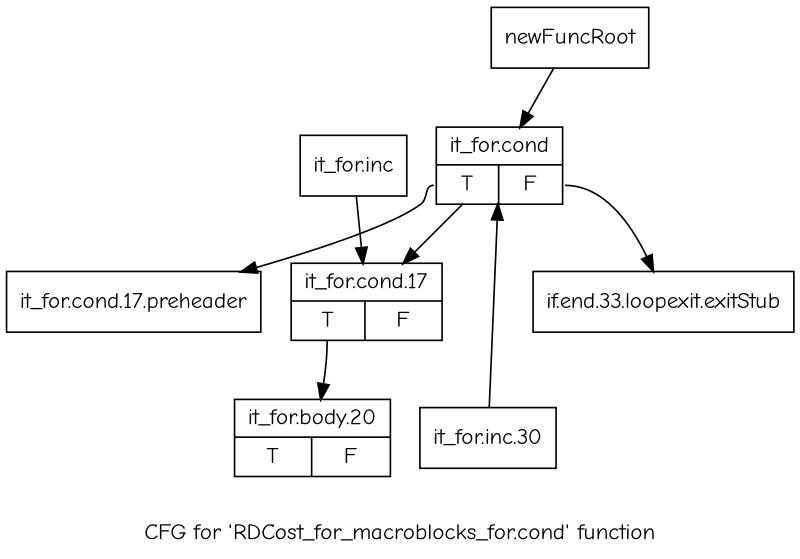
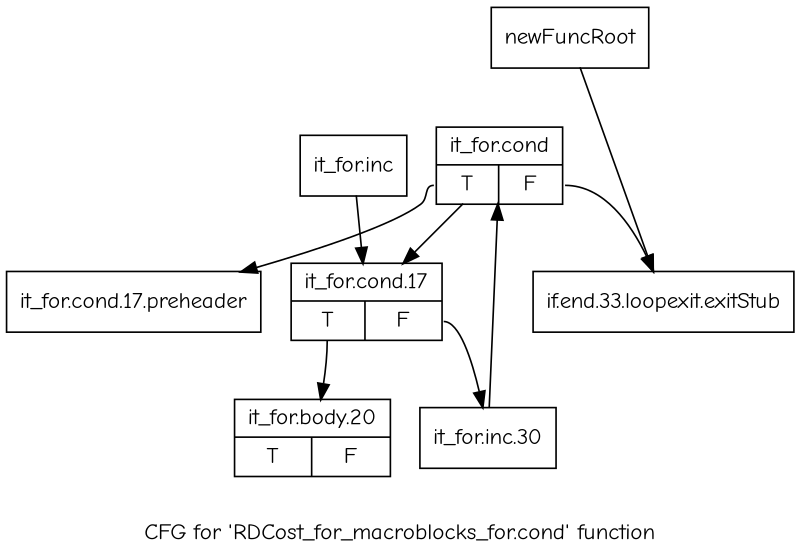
(541, 90) -> (614, 162)
none -> (468, 352)
